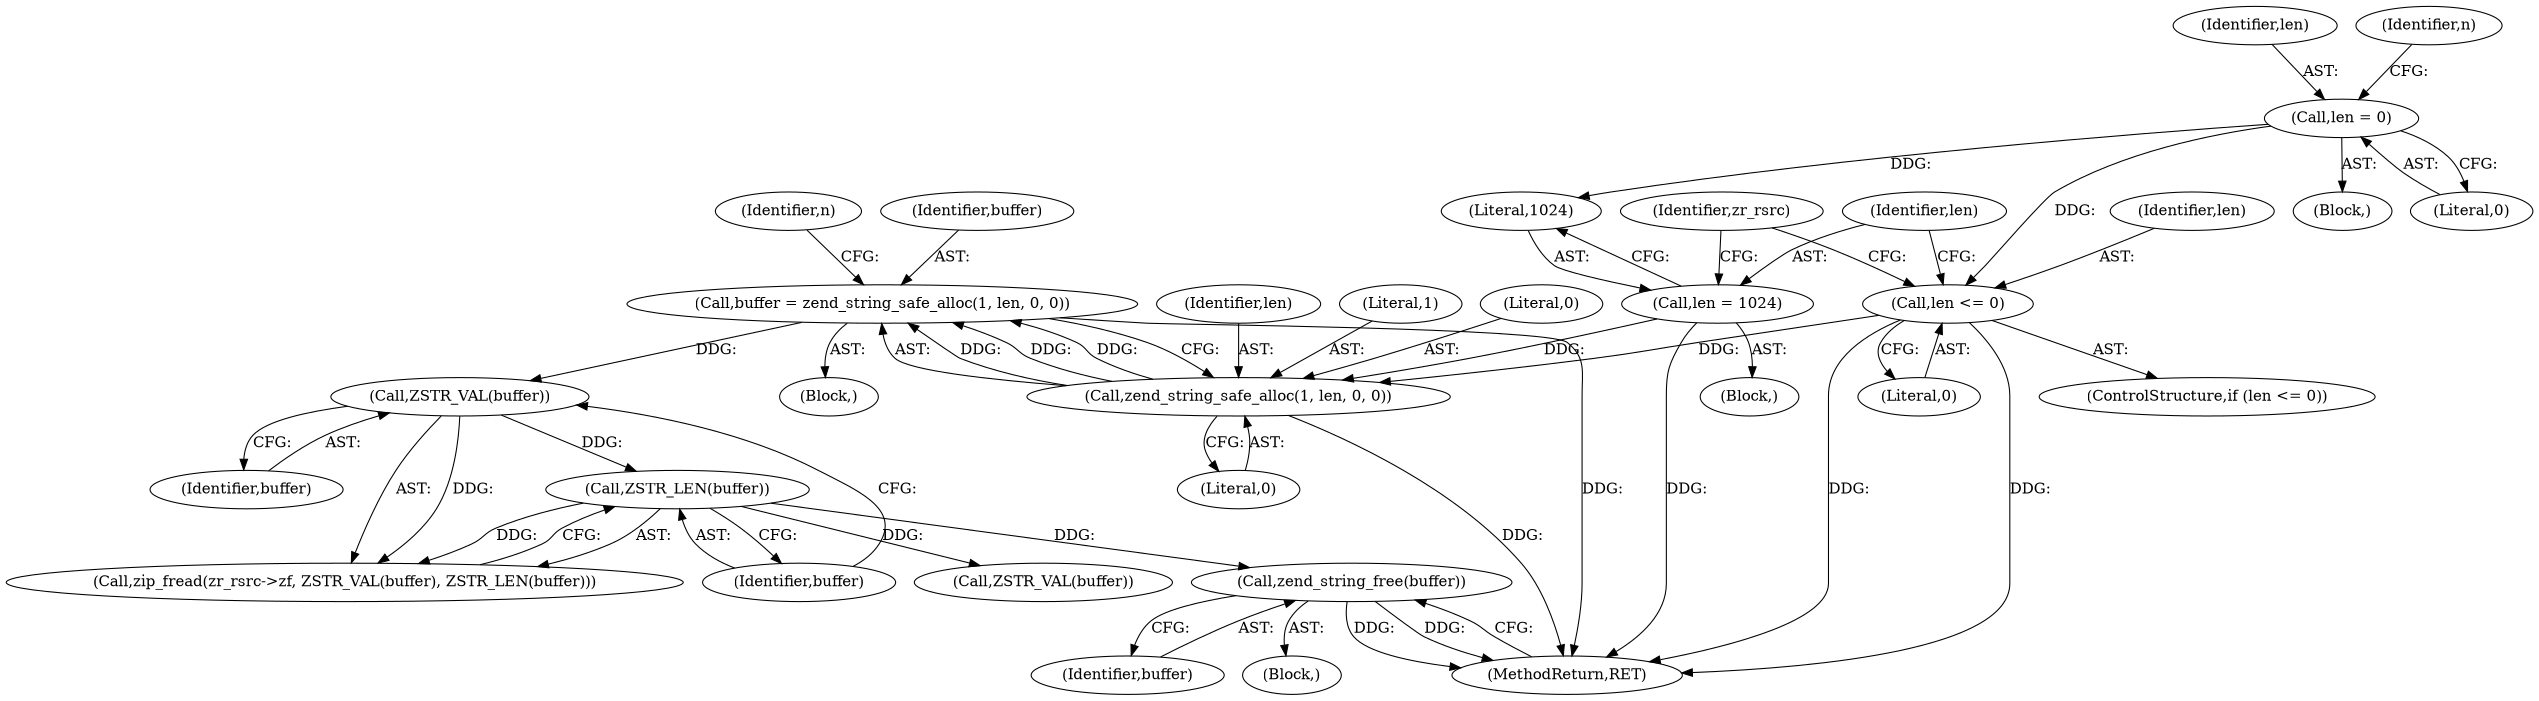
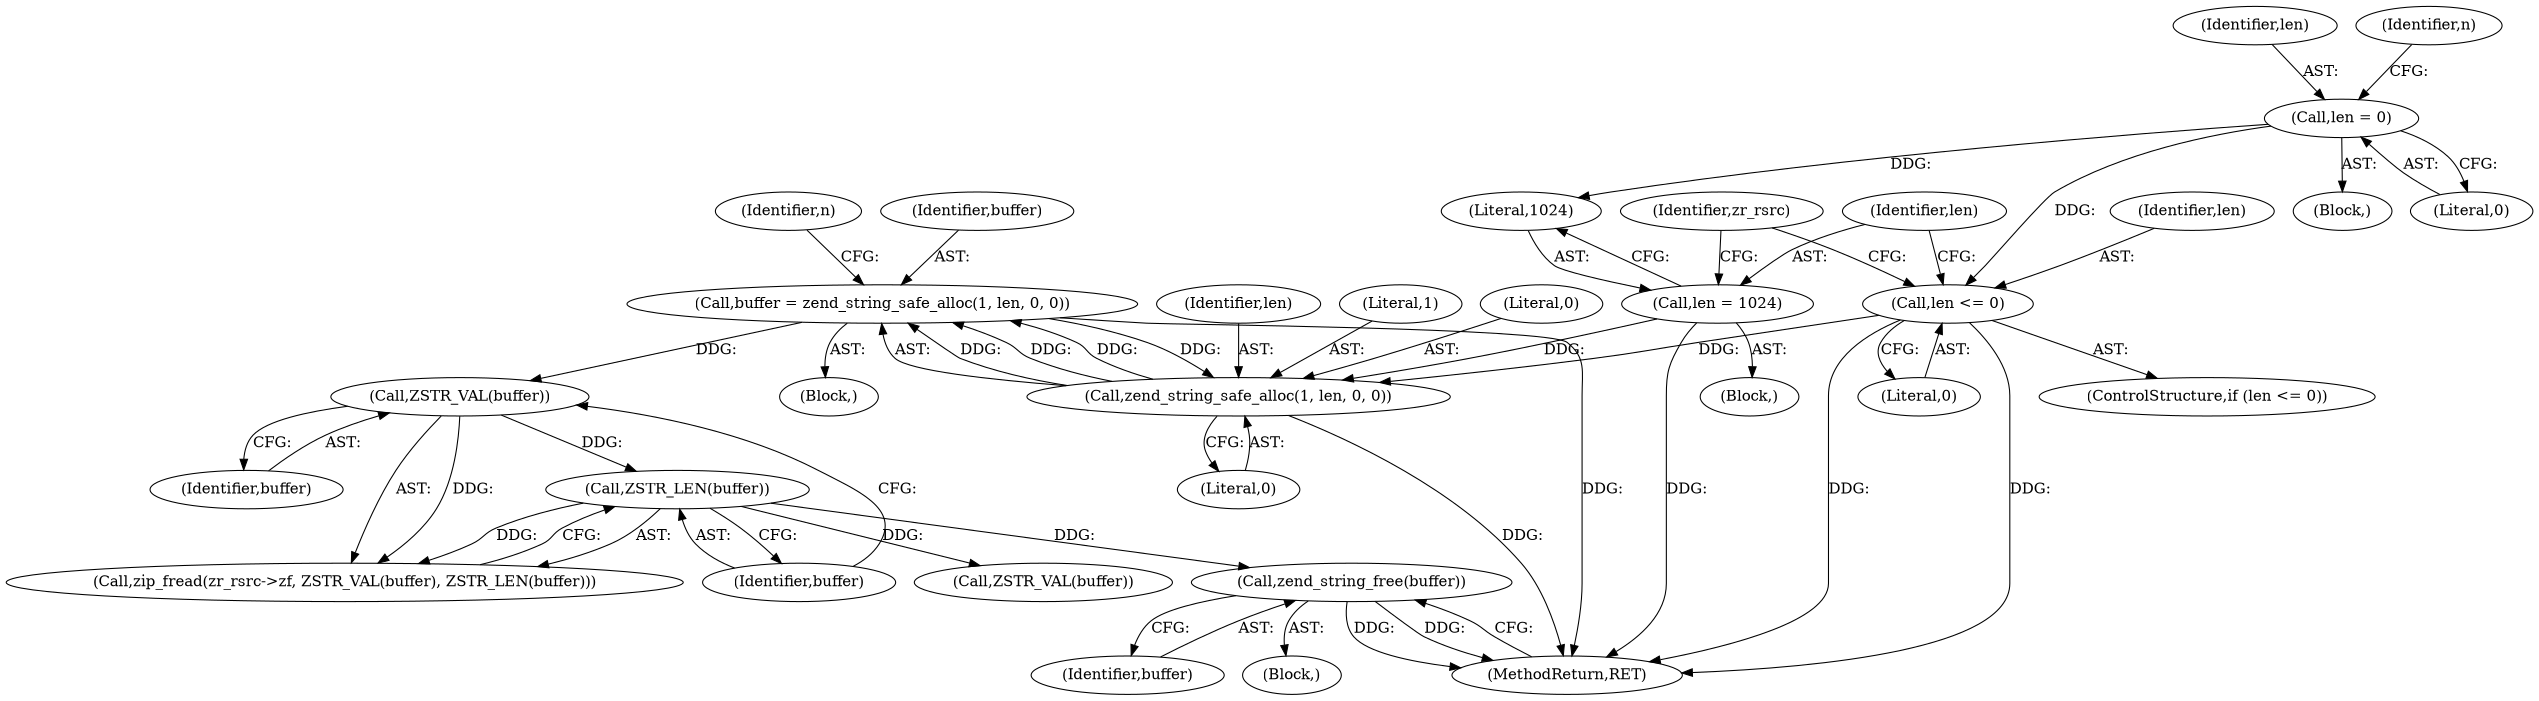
(1203, 350) -> (1203, 350)
